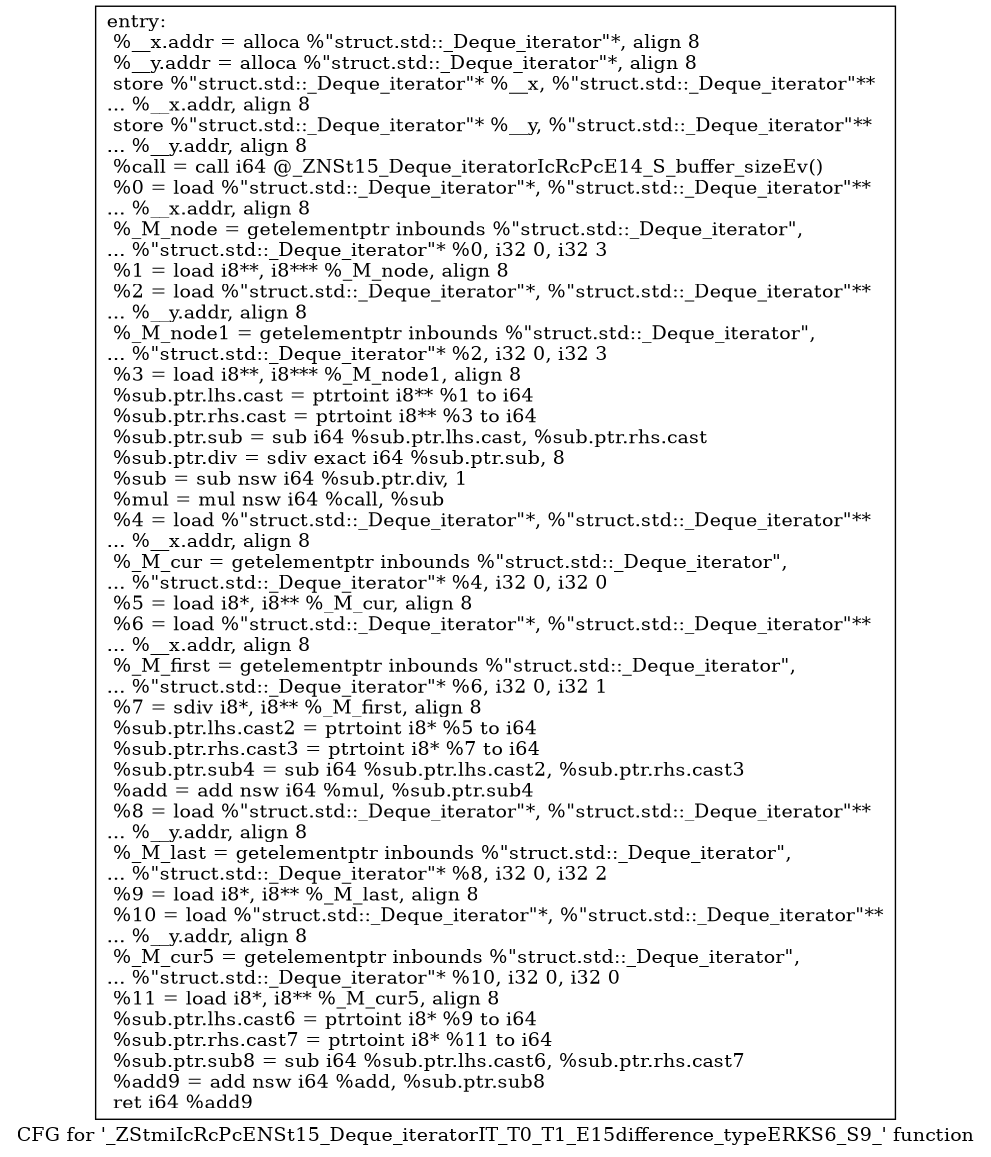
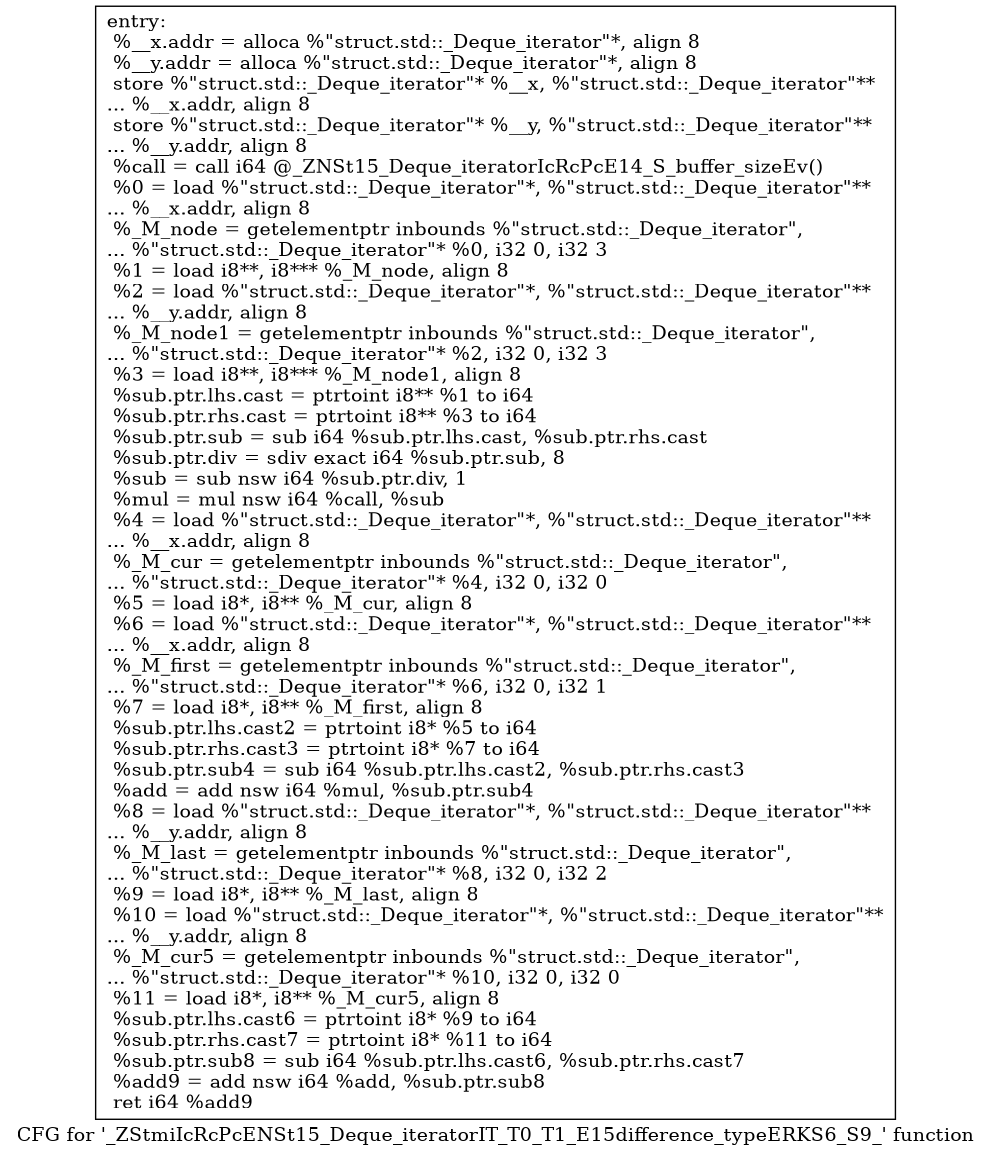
(295, 708) -> (295, 708)
